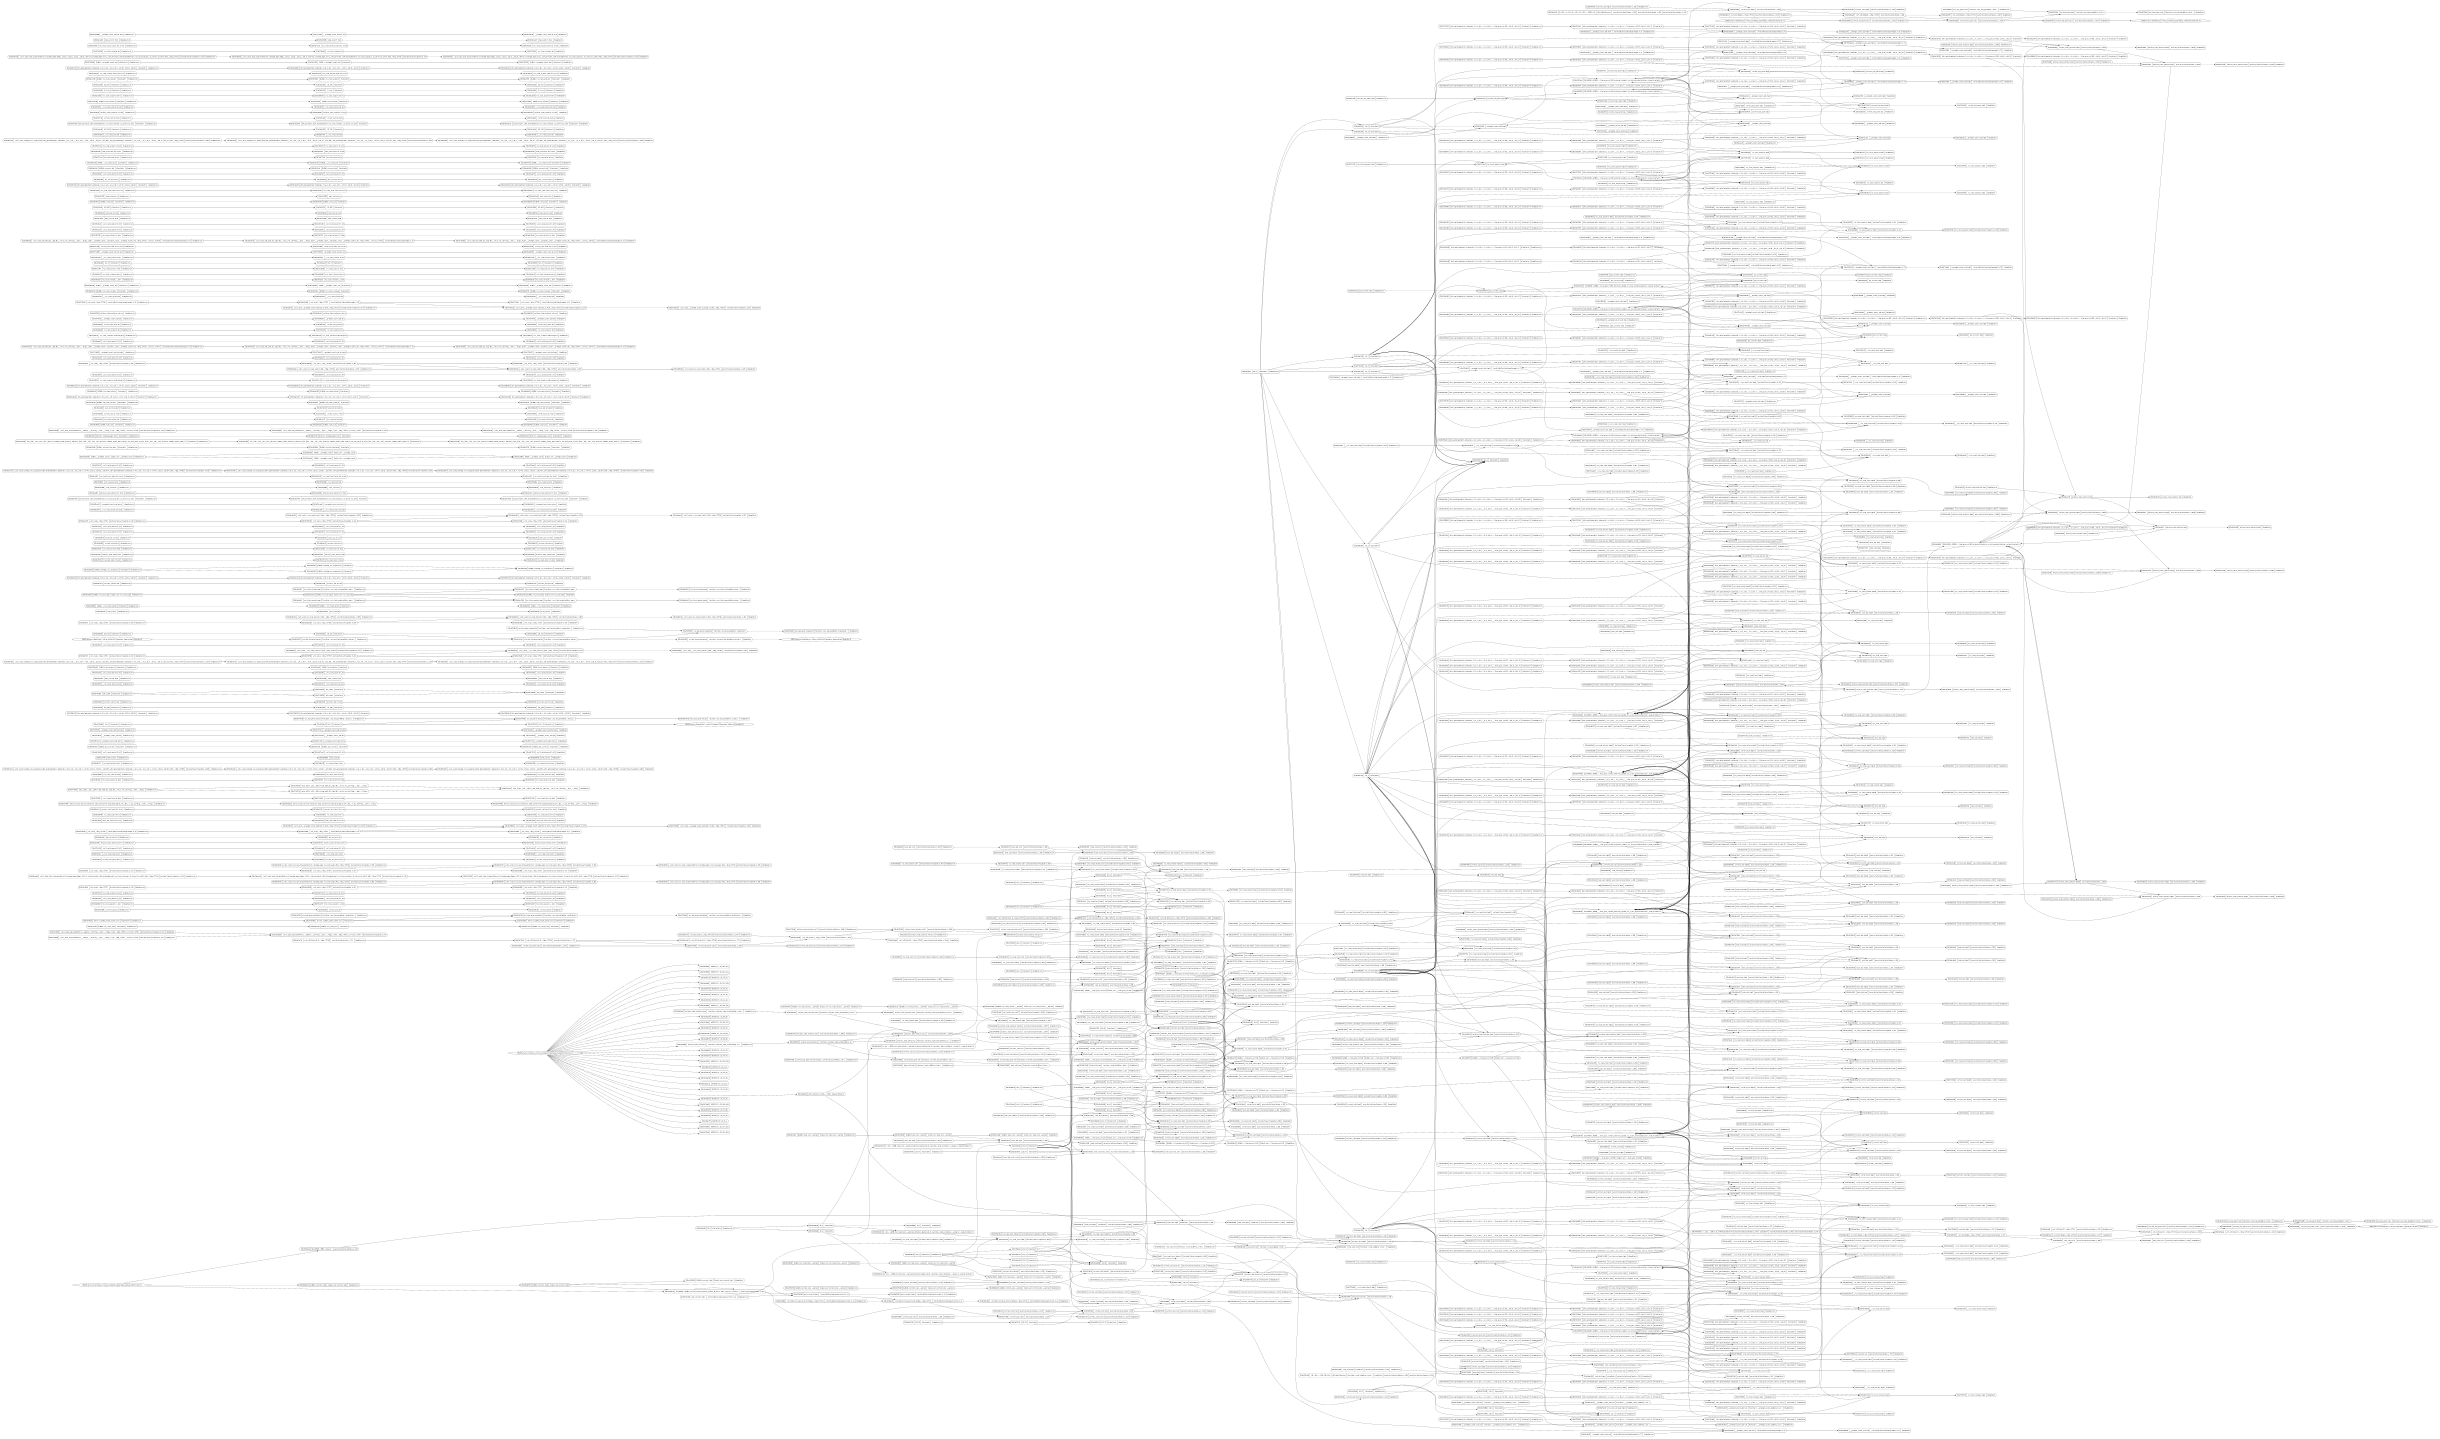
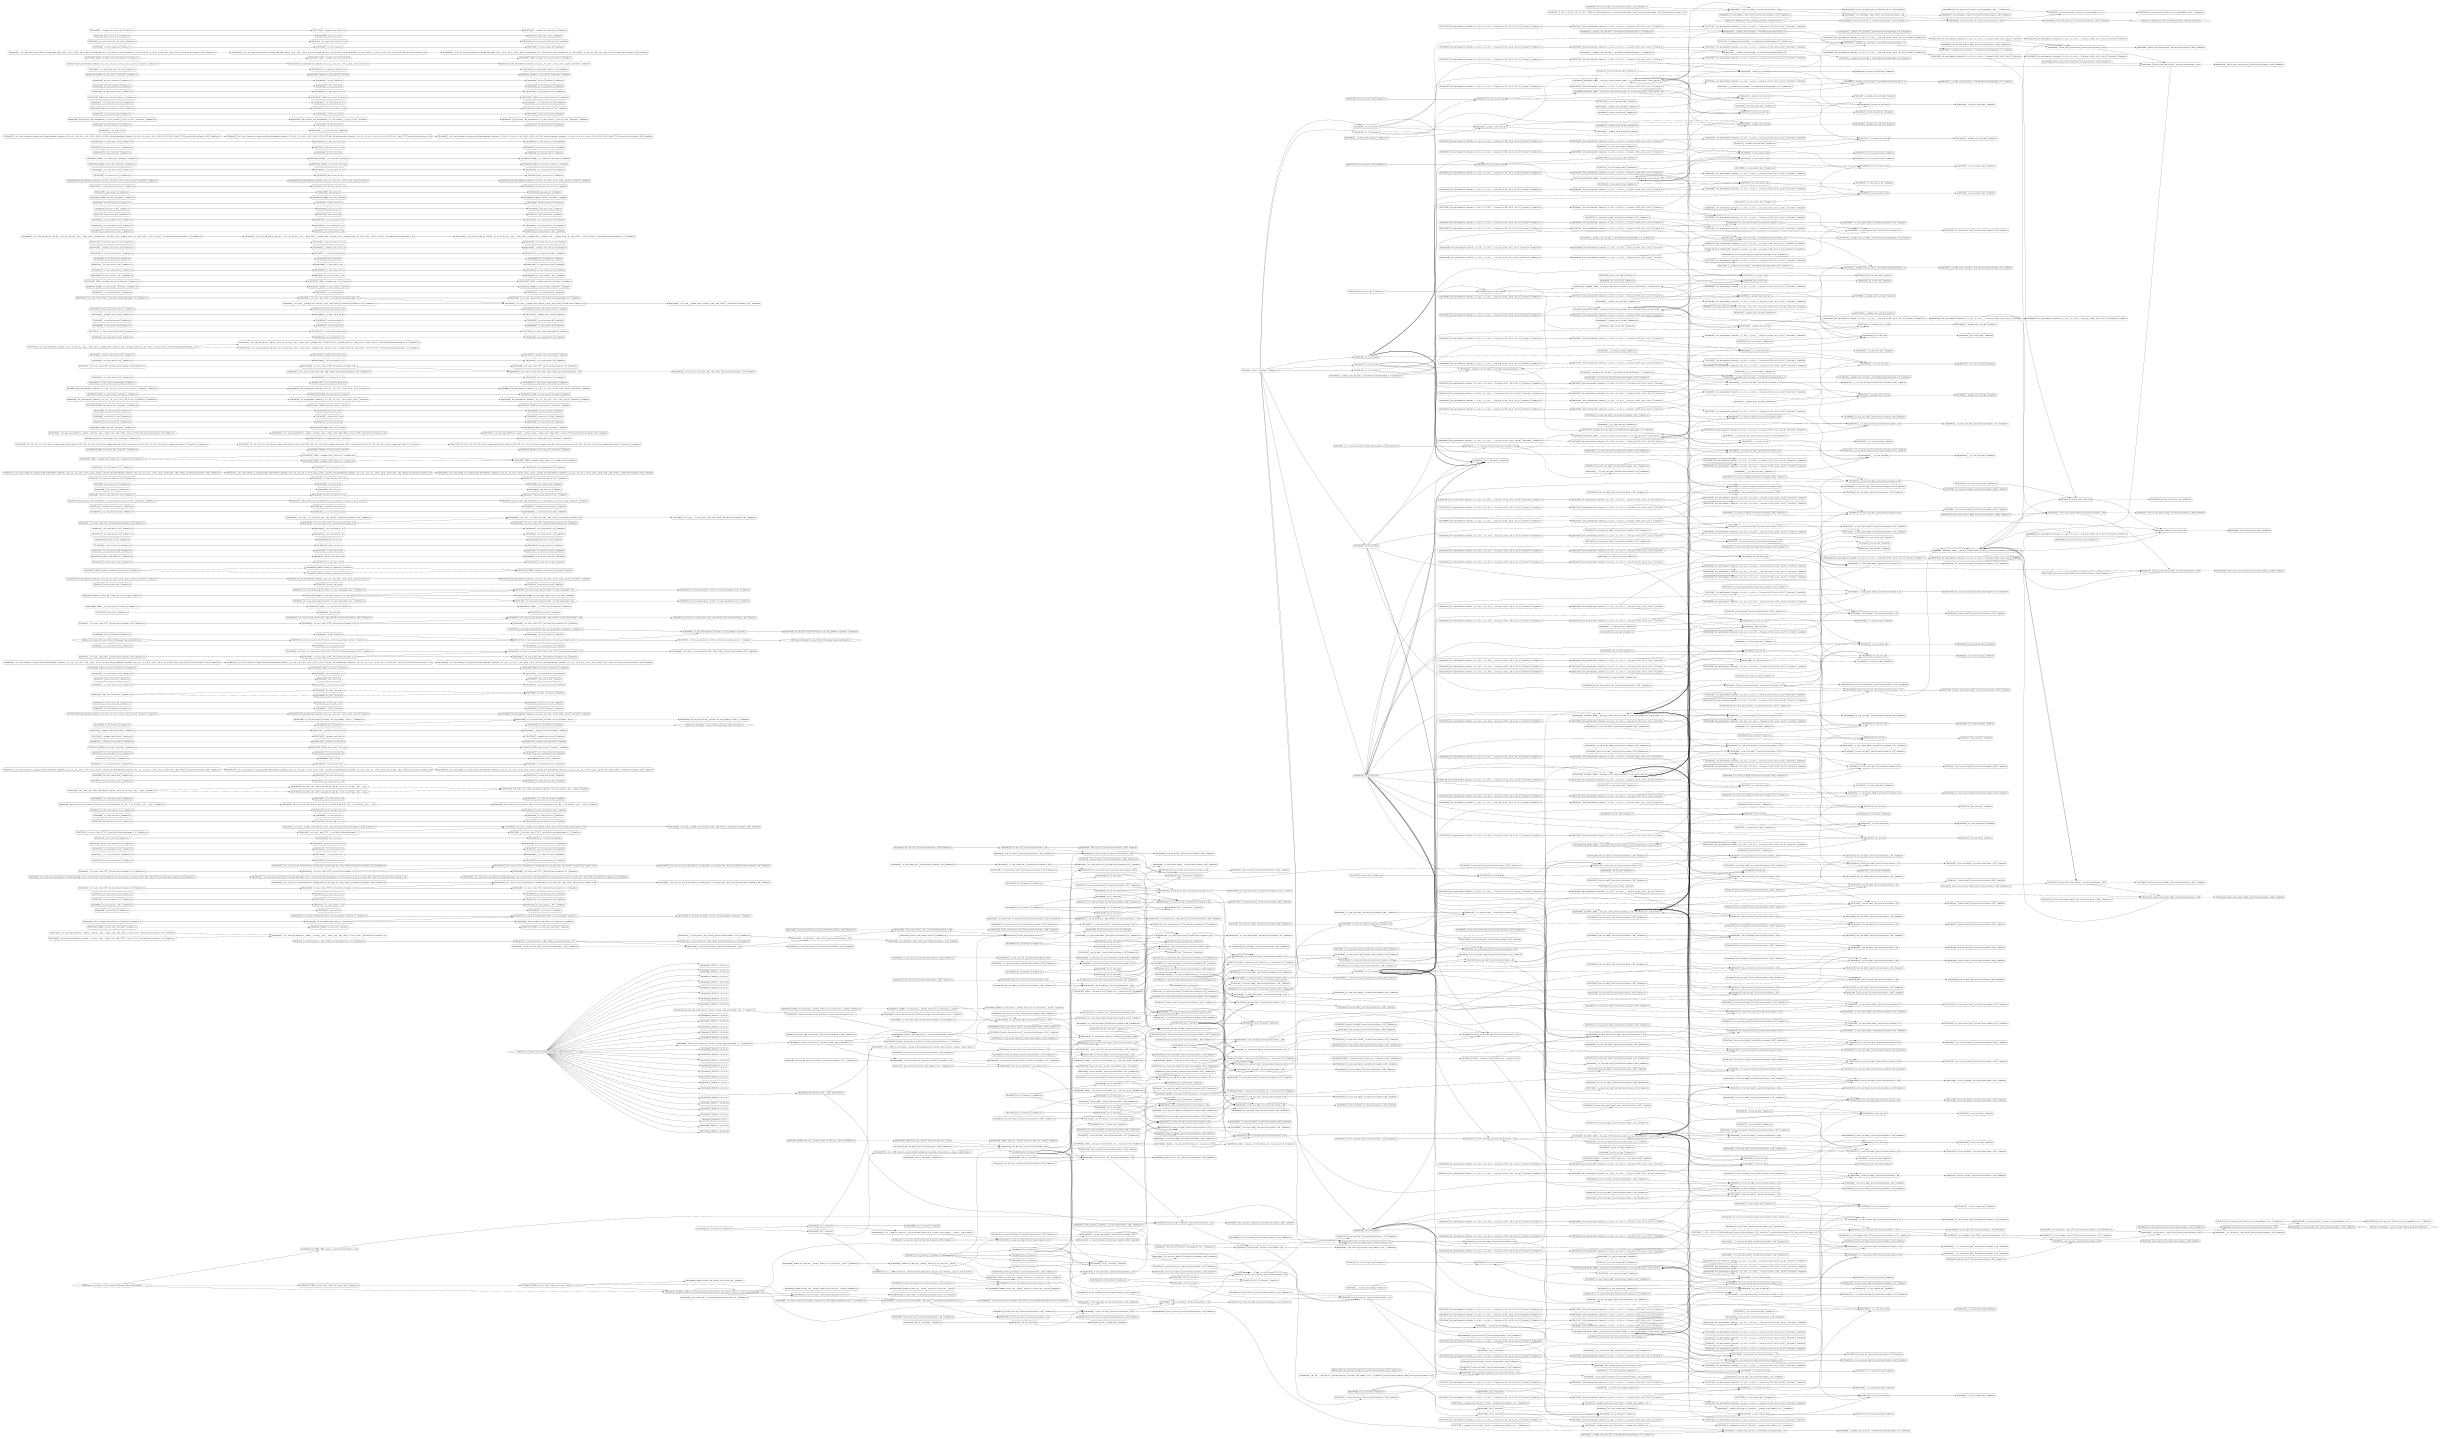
(112, 135) -> none
(223, 347) -> (217, 345)
